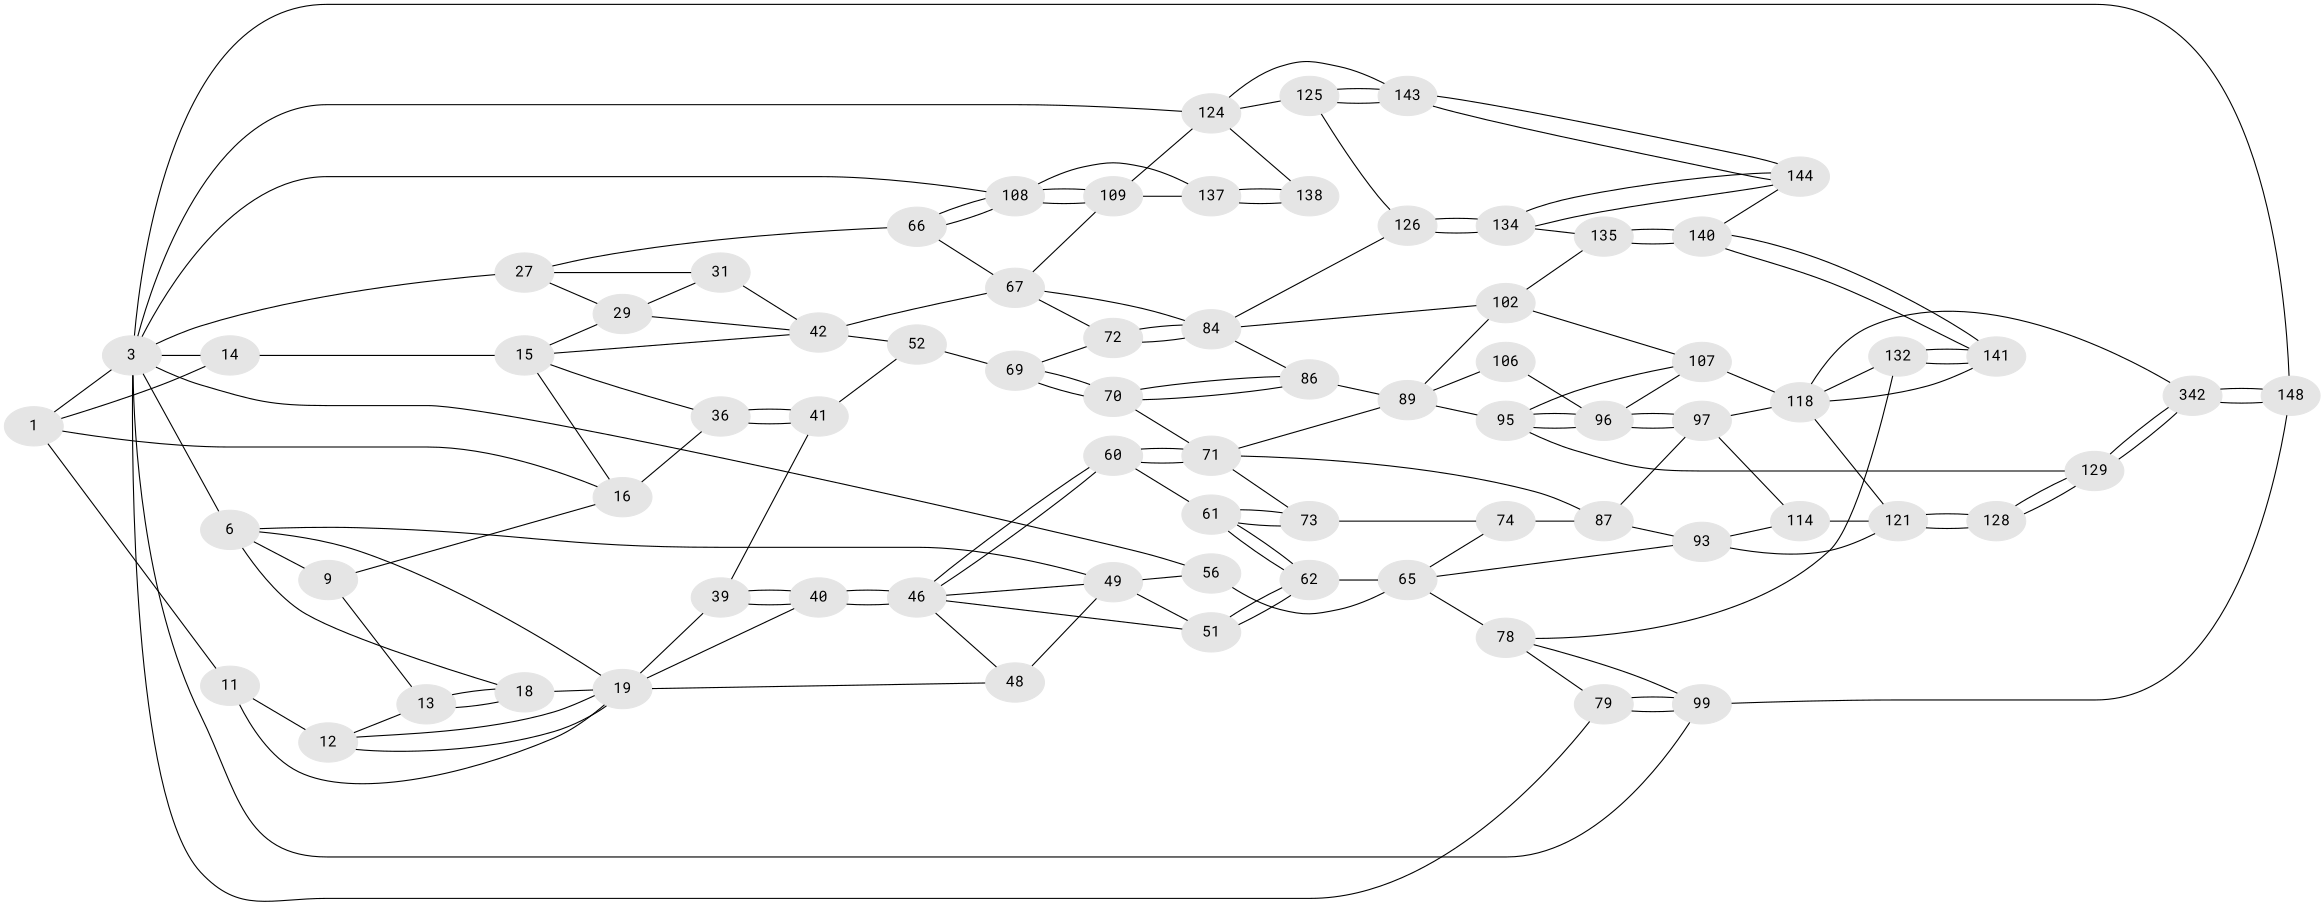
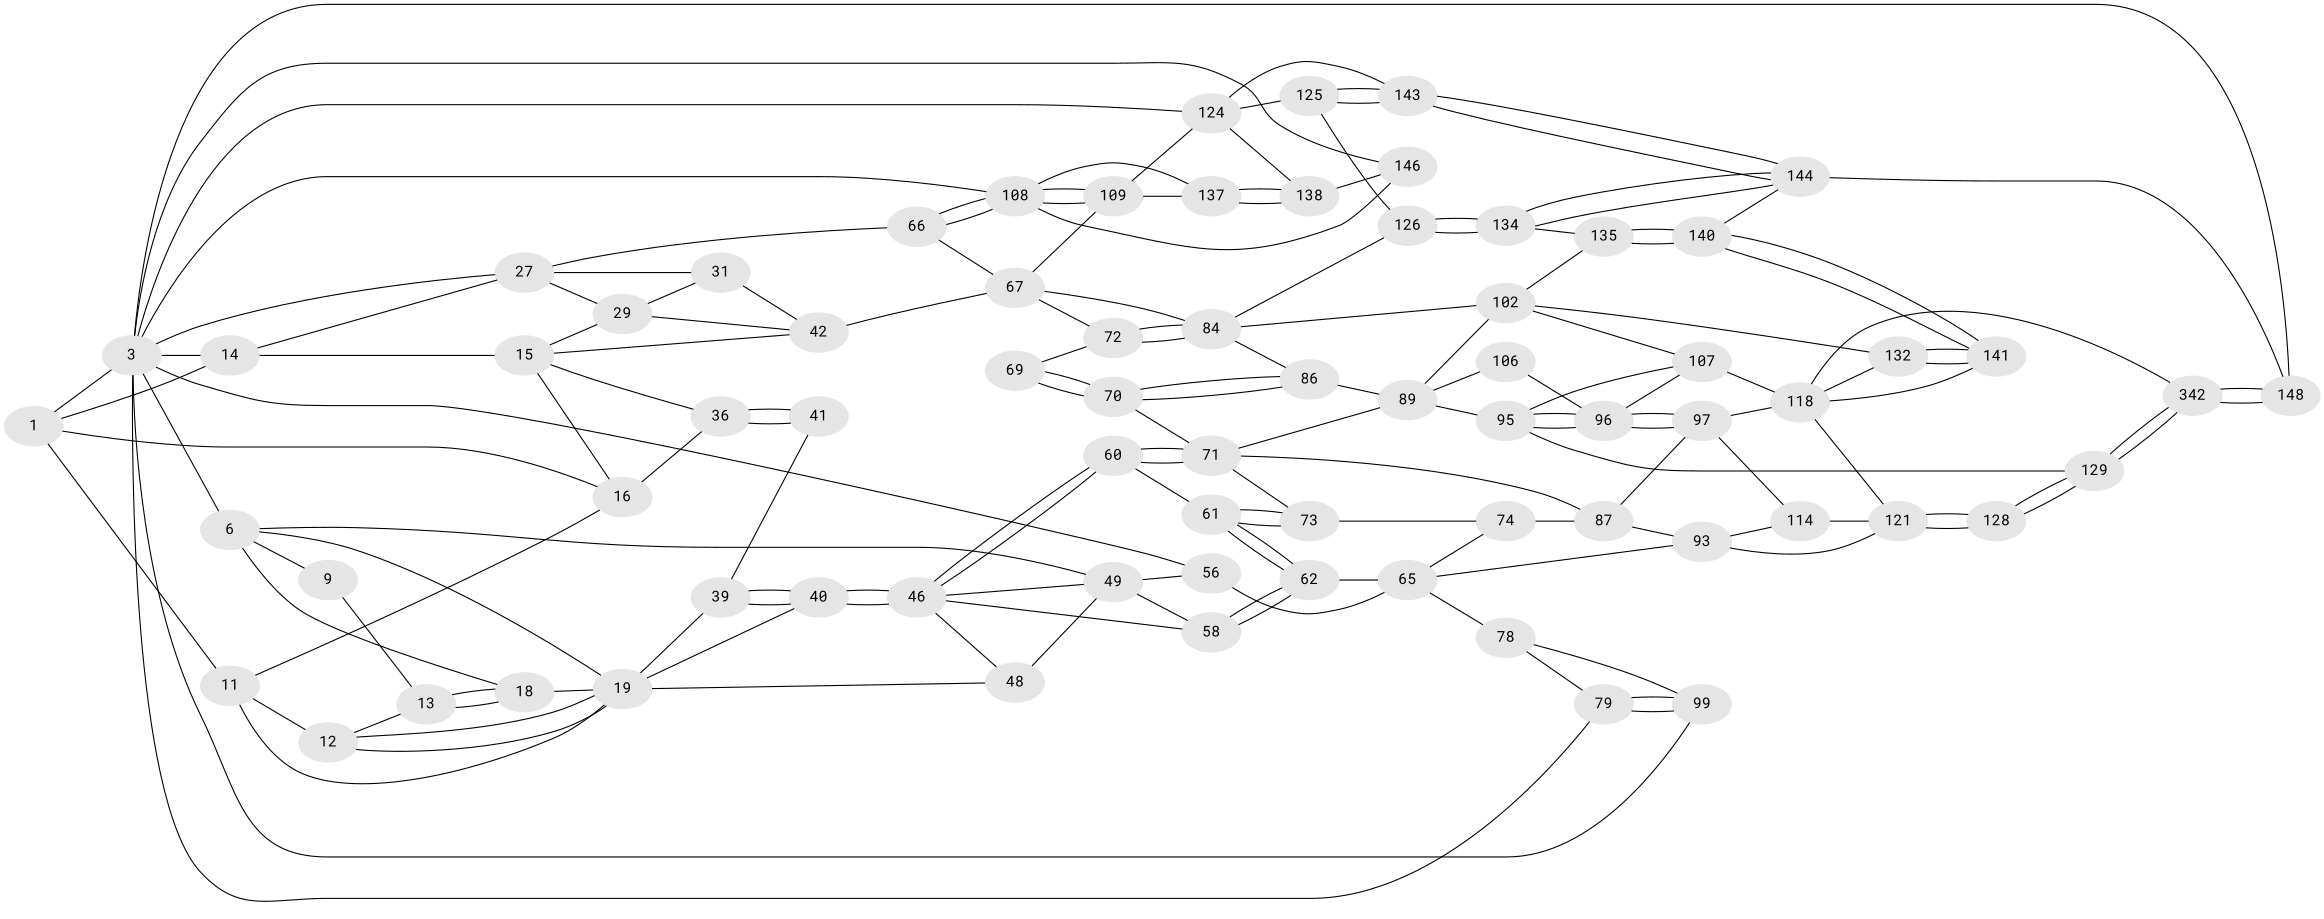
none -> (1408, 167)
none -> (377, 314)
(917, 345) -> none
(470, 540) -> (429, 596)
(1778, 586) -> (1702, 327)
(1211, 632) -> (1211, 632)
(2098, 699) -> (2106, 183)
